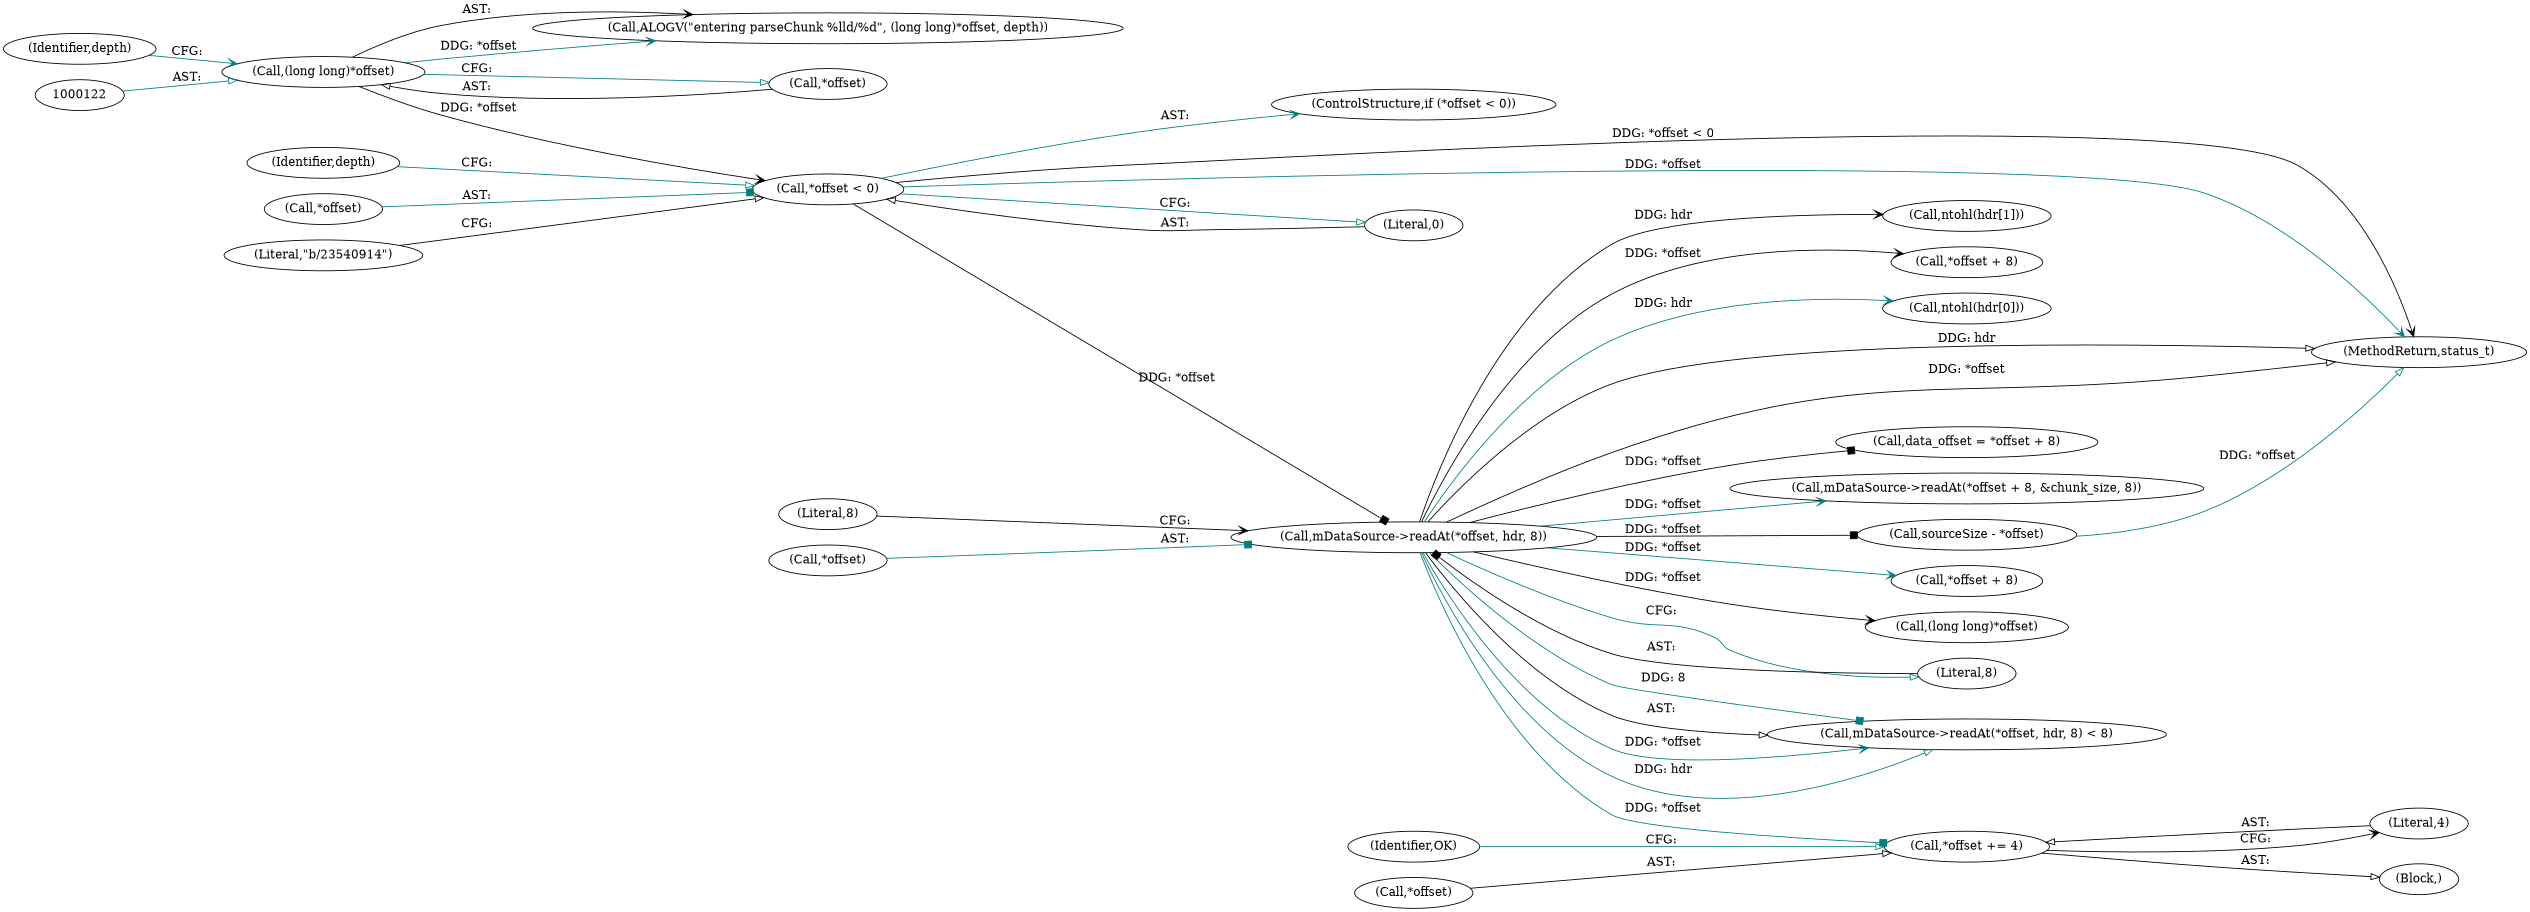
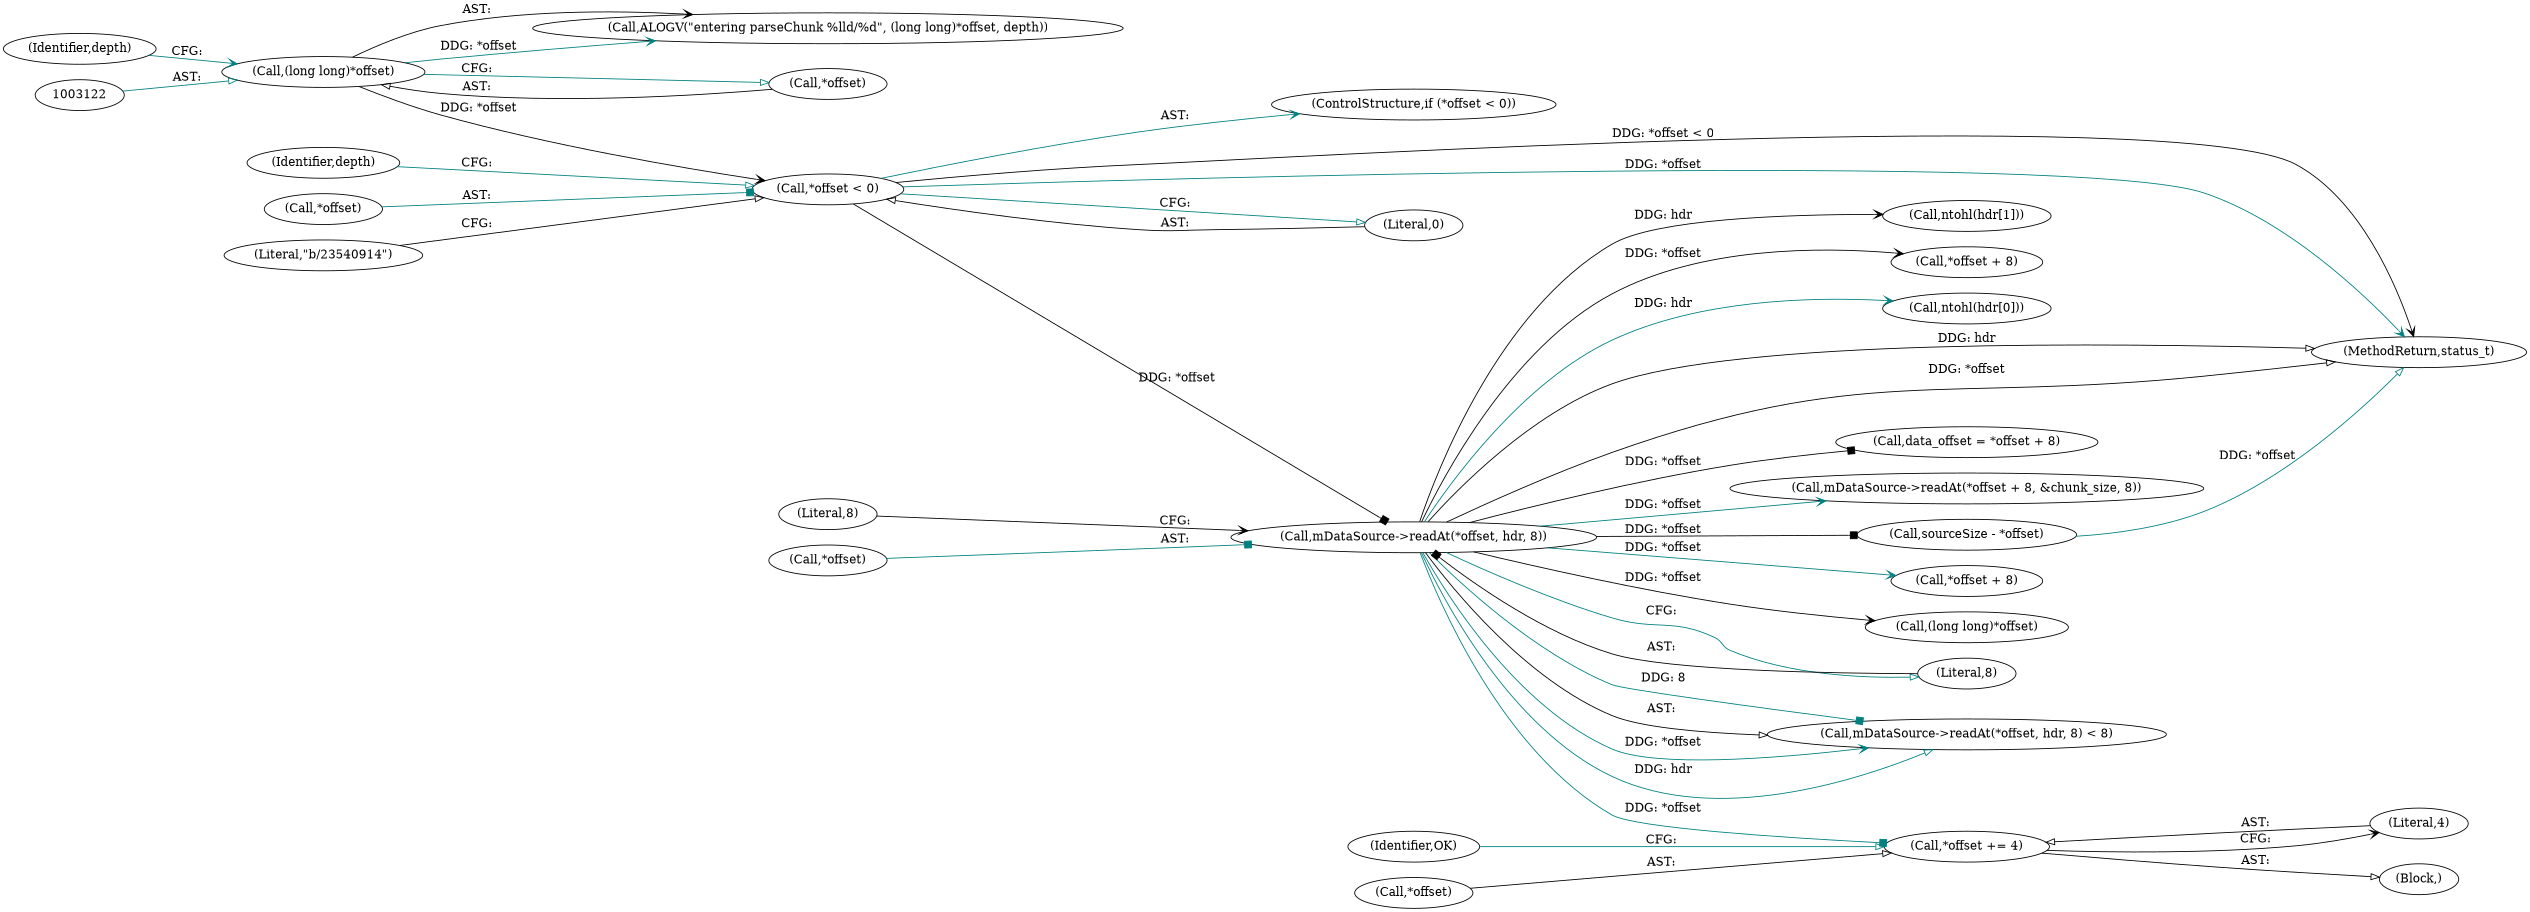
(80, 95) -> (80, 95)
